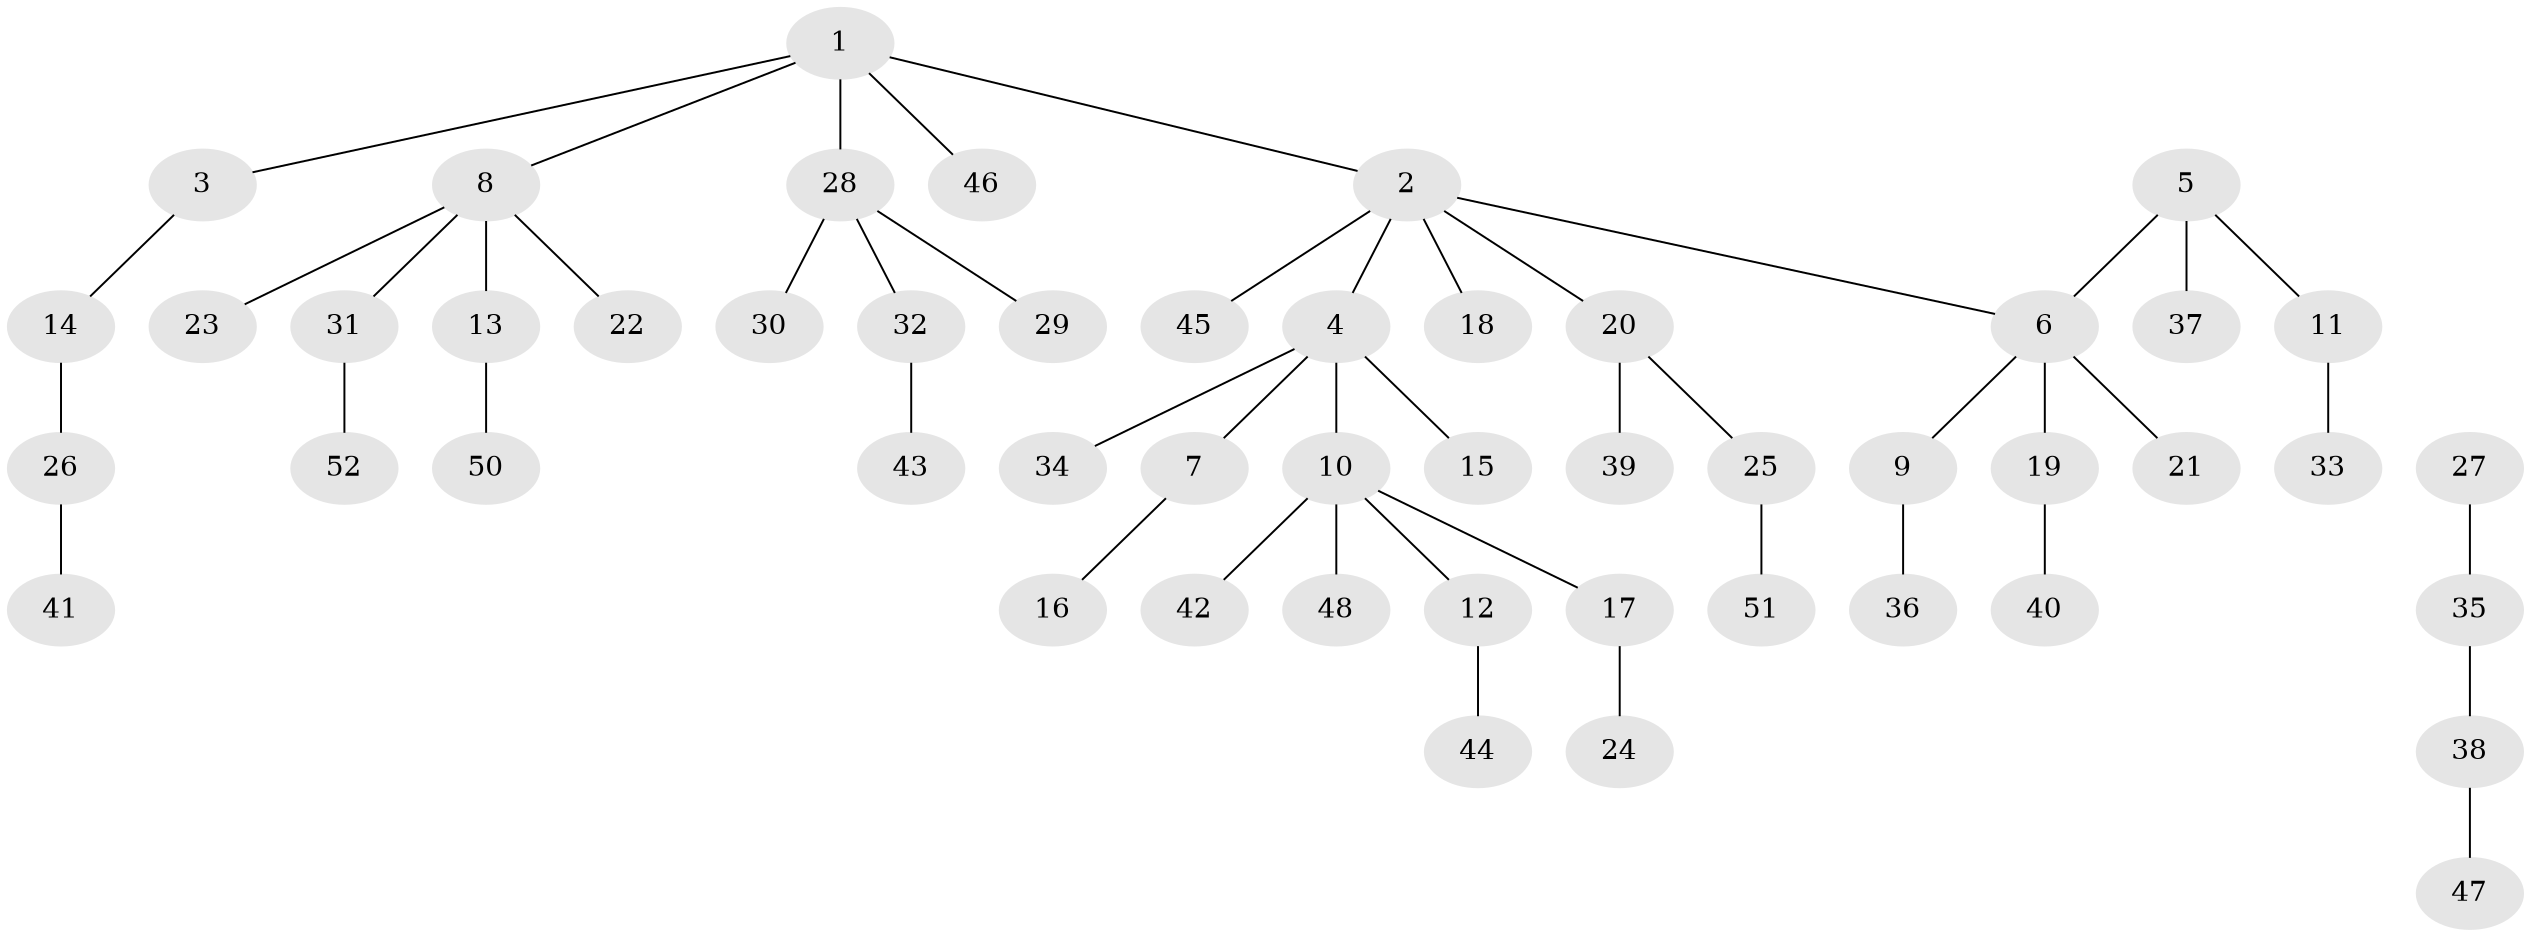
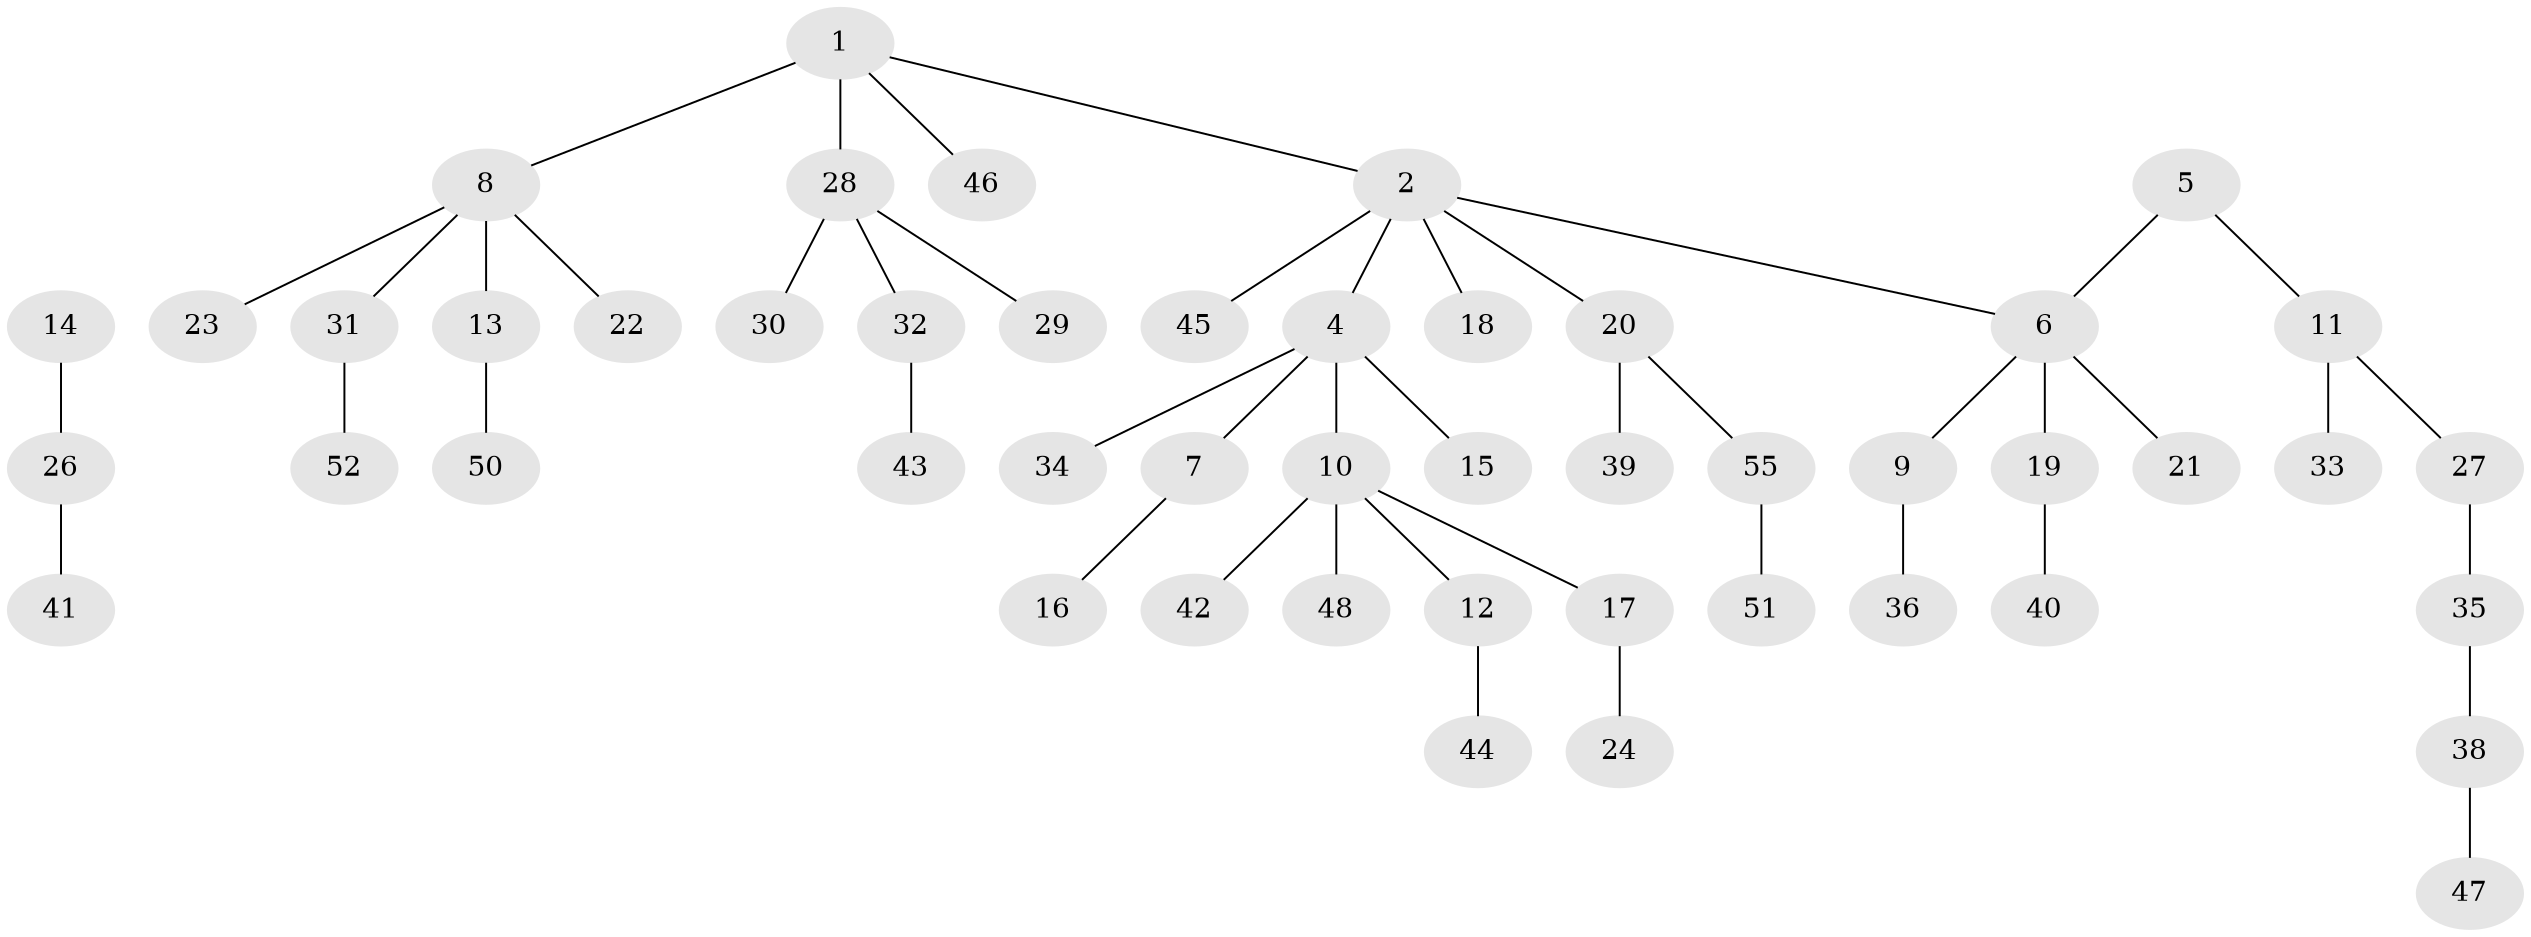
(203, 185) -> none
(2187, 327) -> none
none -> (2399, 397)
(1761, 468) -> (1761, 468)
